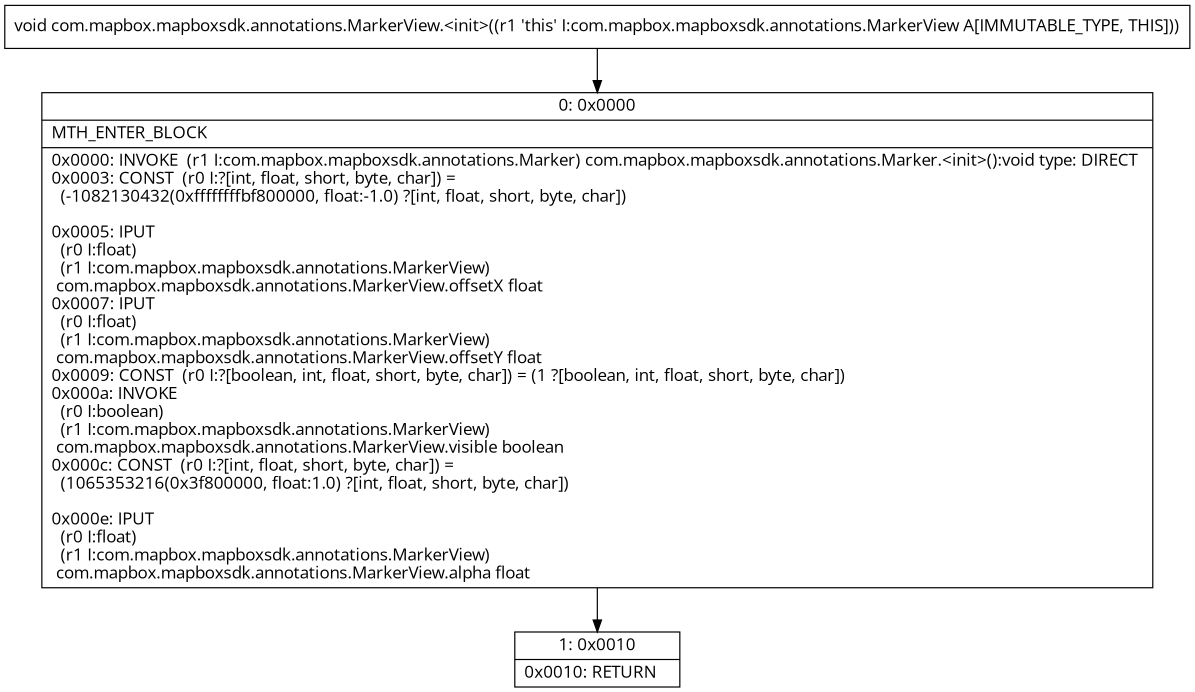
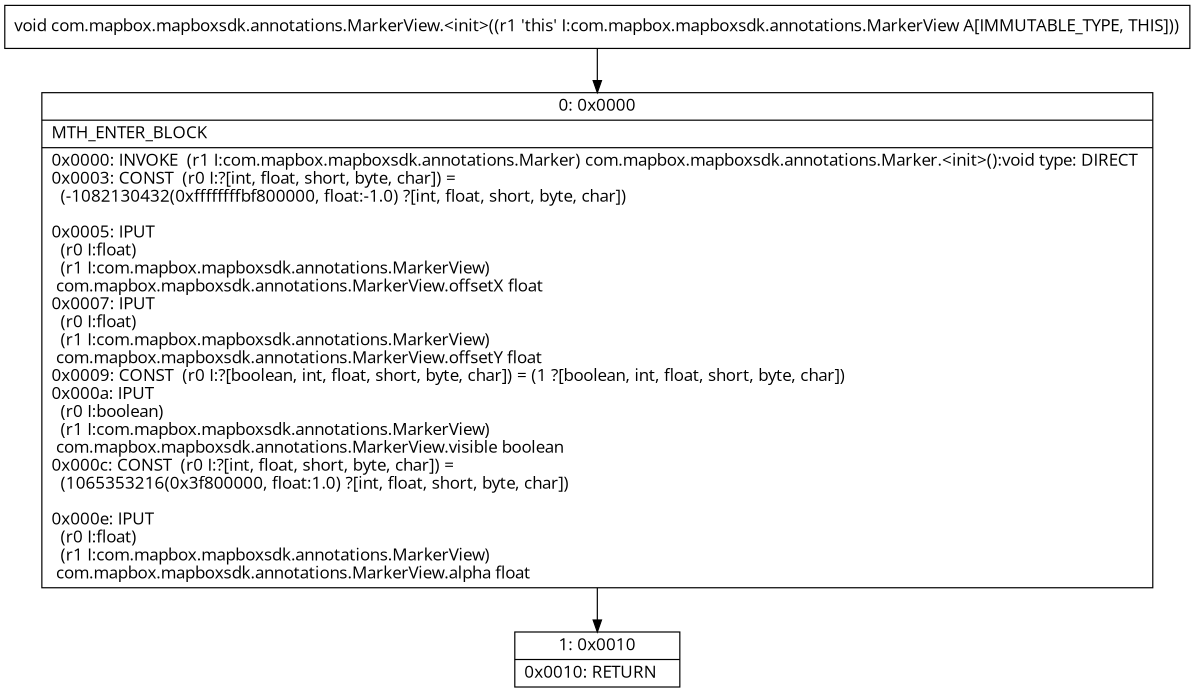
(119, 394) -> (108, 394)
